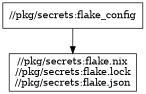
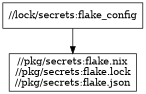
(73, 16) -> (73, 16)
